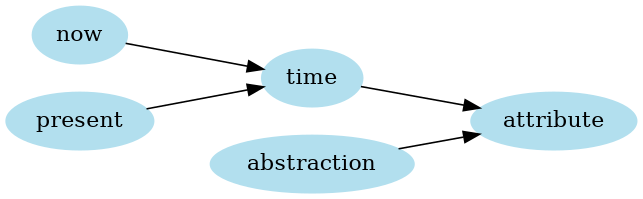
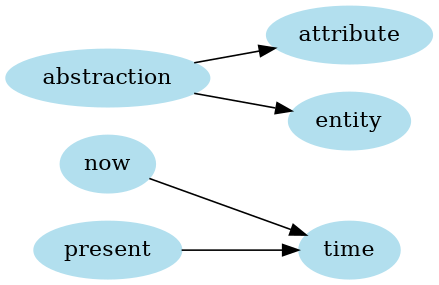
(413, 96) -> none
none -> (349, 121)
